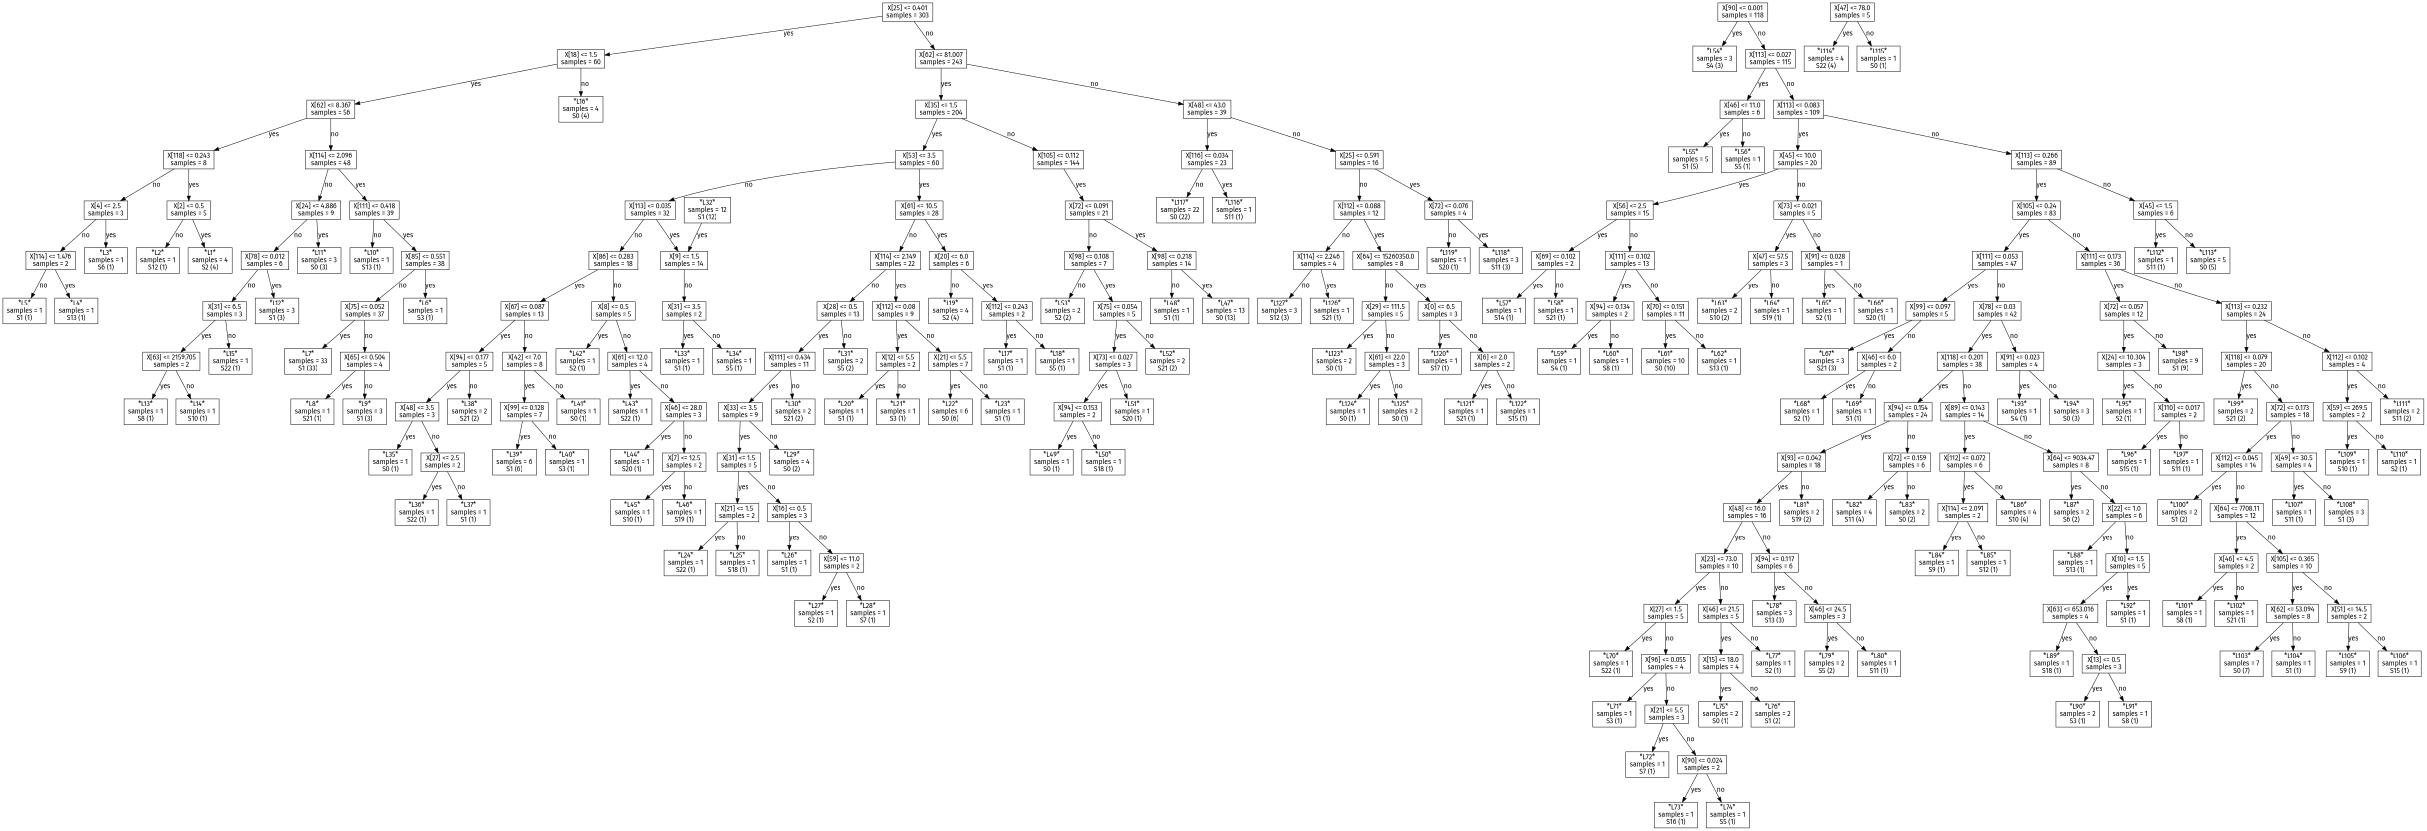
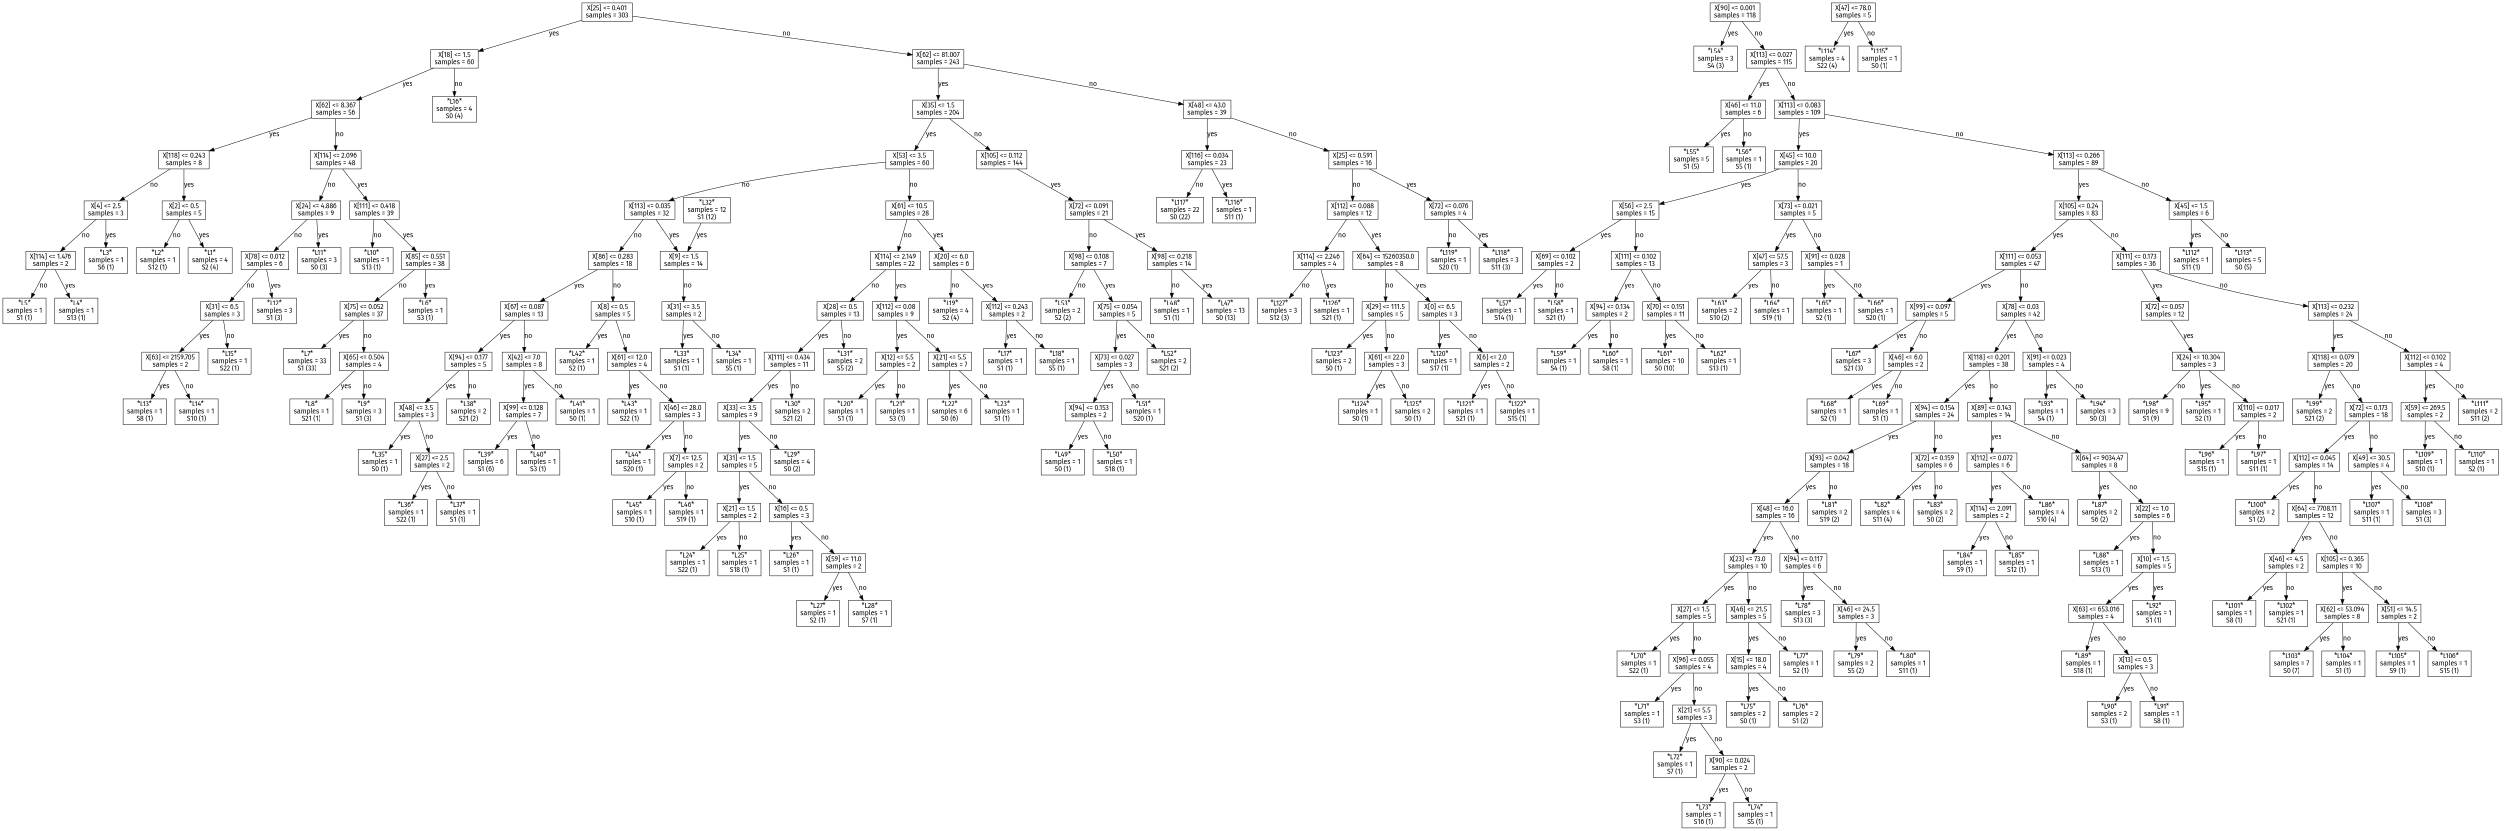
(925, 185) -> (914, 185)
(2148, 333) -> (2178, 383)
